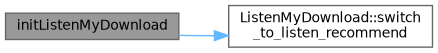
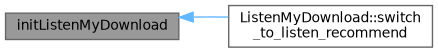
(197, 36) -> (211, 17)
